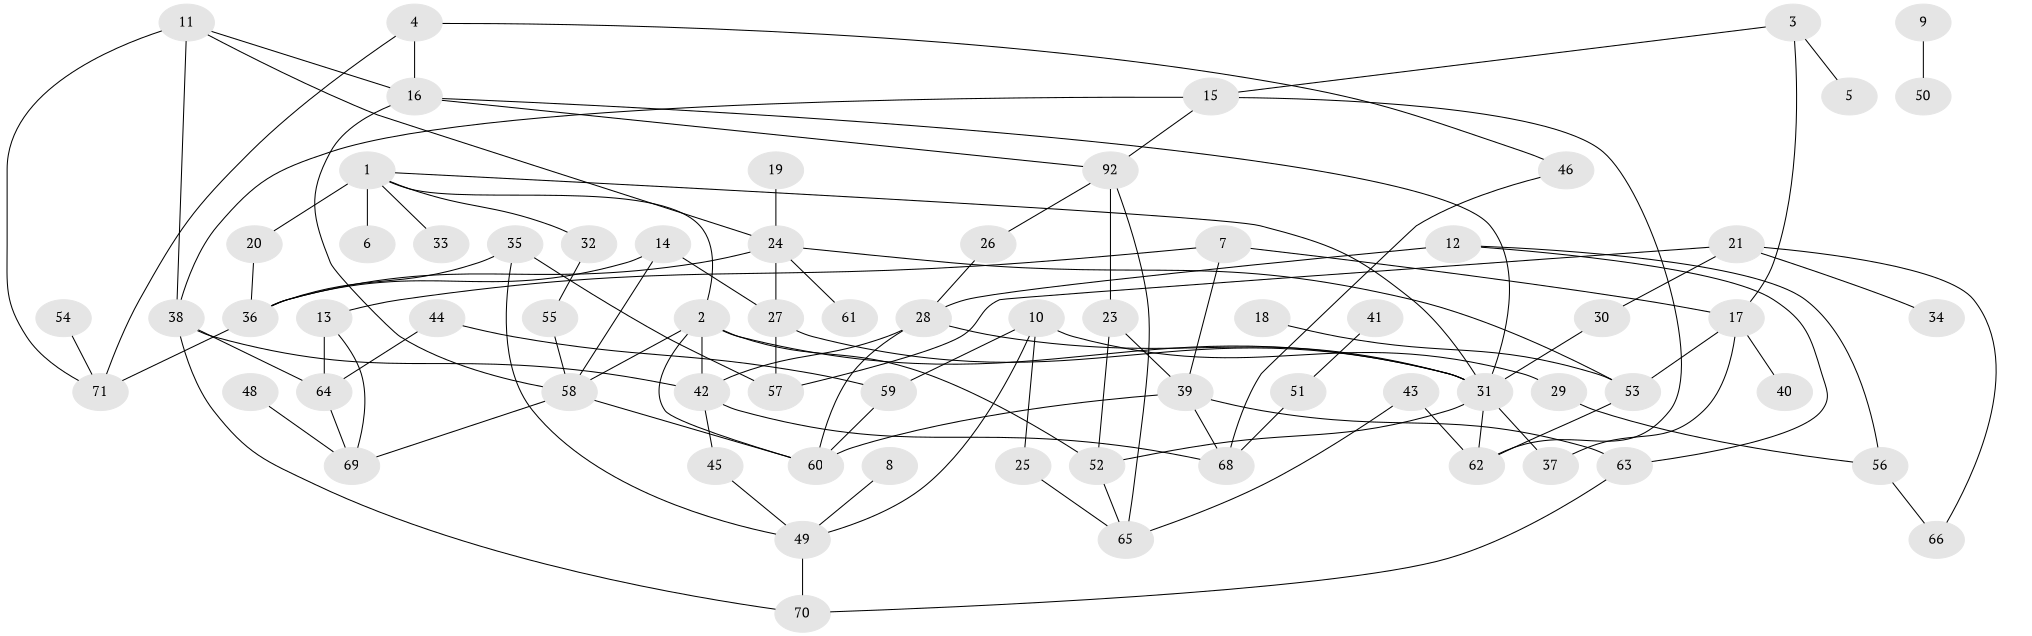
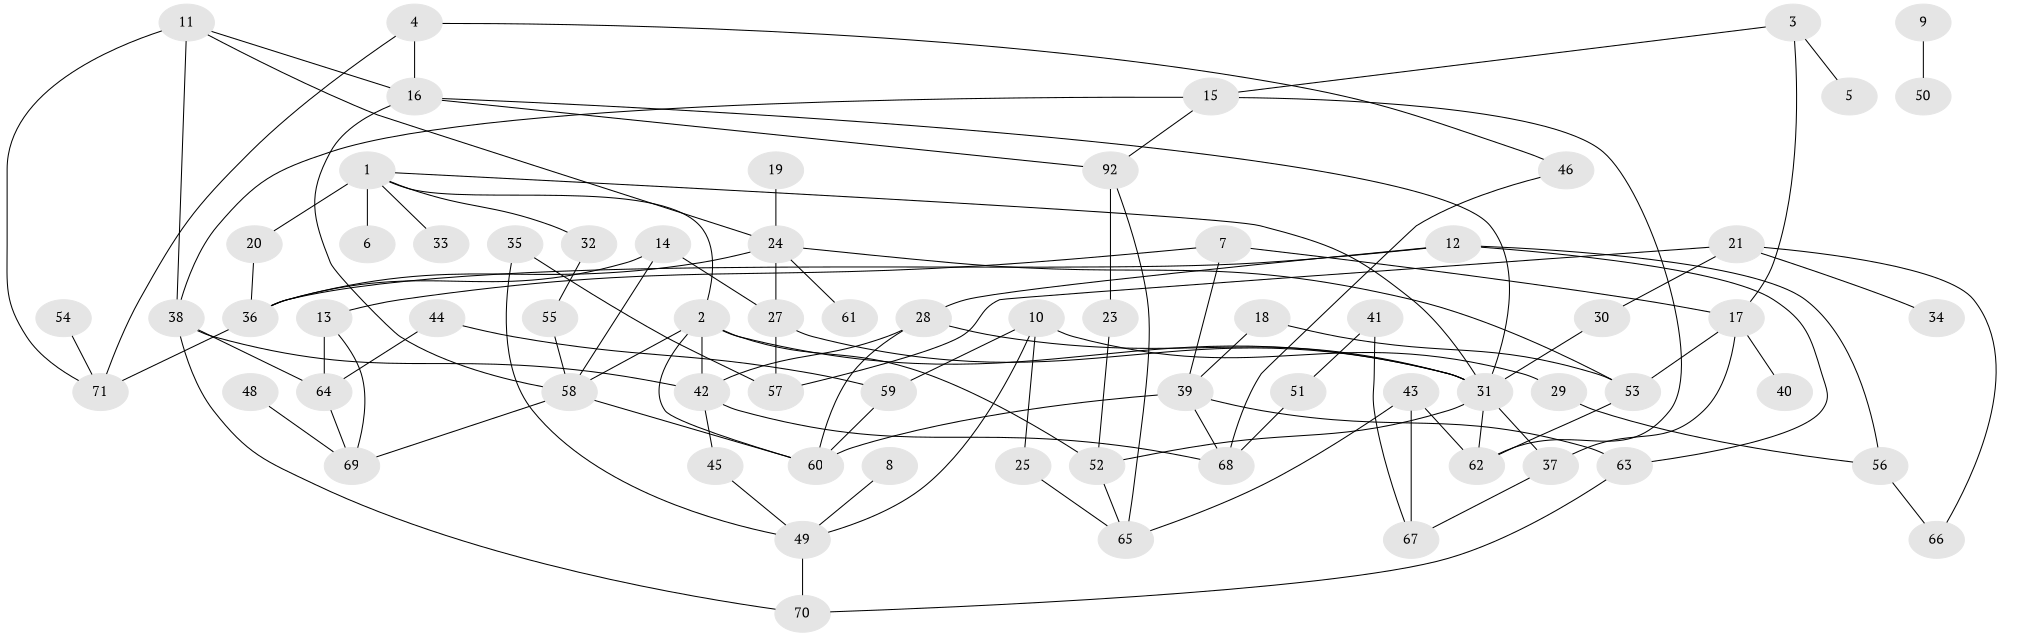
(988, 244) -> none
(383, 281) -> (847, 267)
(1155, 362) -> (1215, 364)
none -> (1411, 540)
